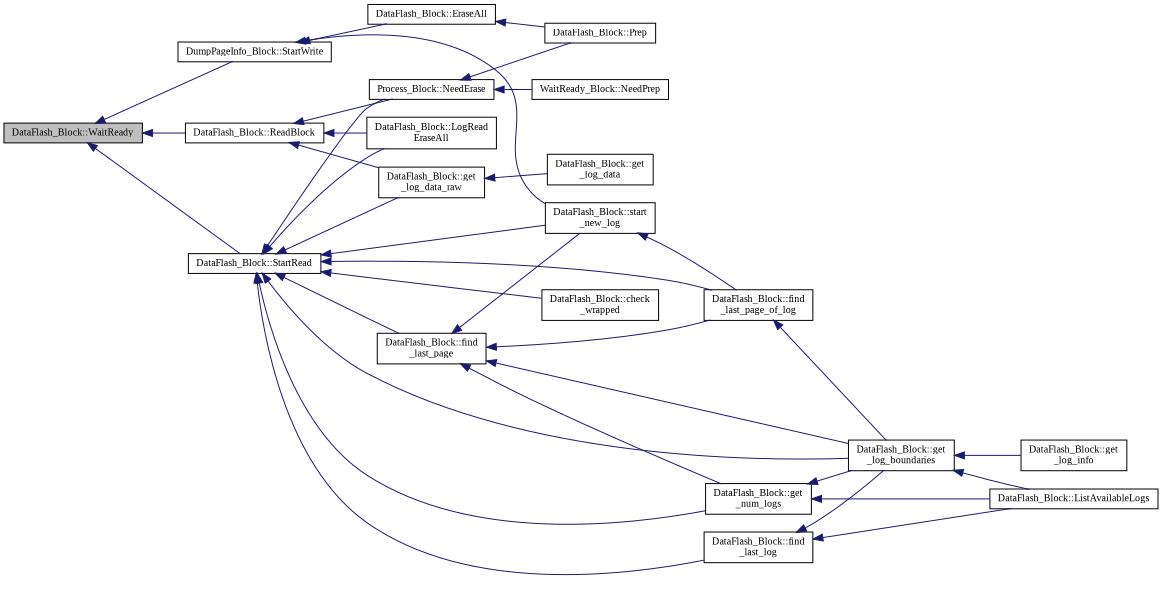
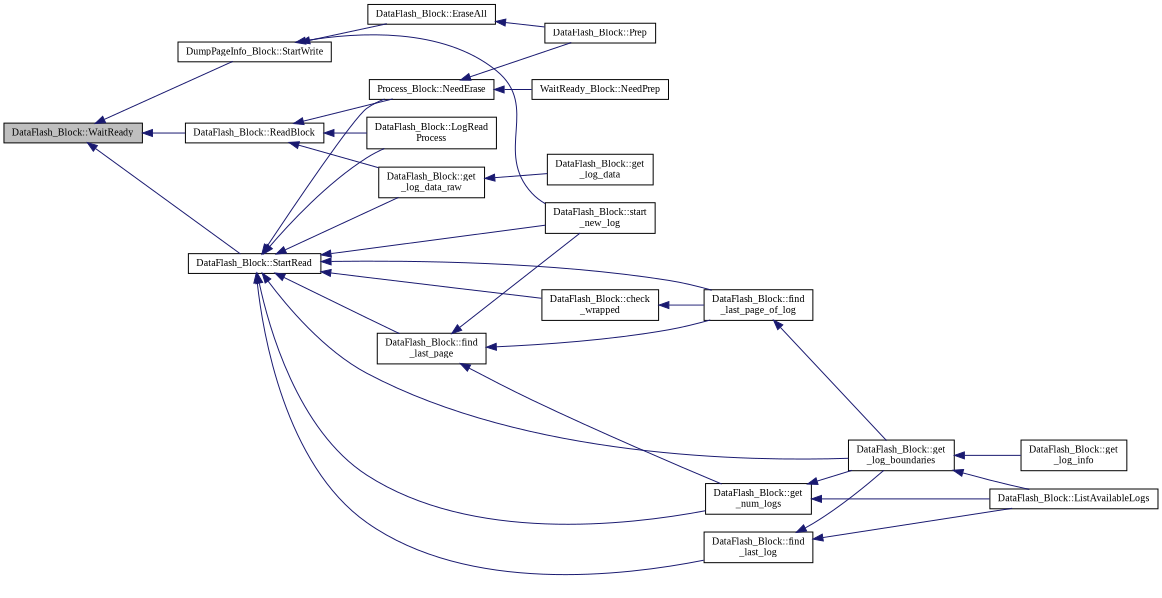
(432, 133) -> (432, 133)
(693, 262) -> (686, 305)
(672, 403) -> none
